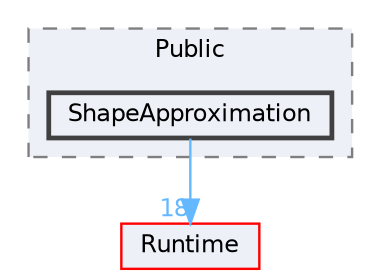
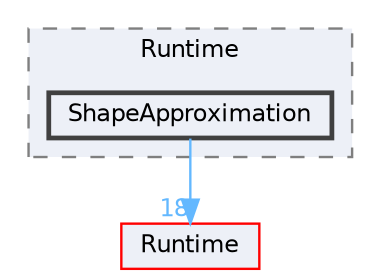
(190, 51) -> (190, 51)
